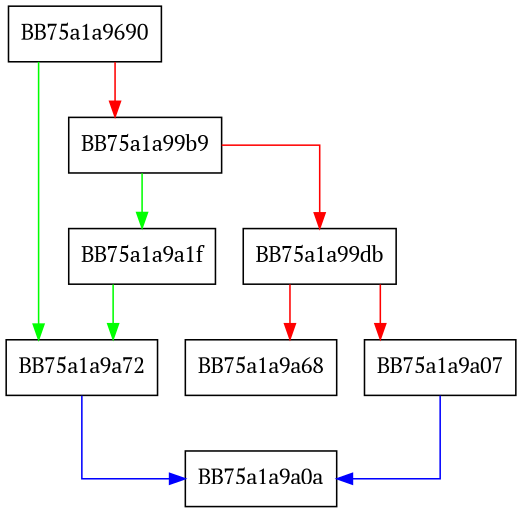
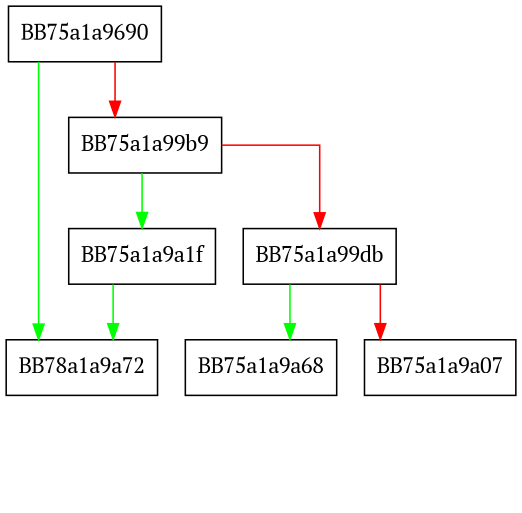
(290, 304) -> (290, 304)
(82, 368) -> (82, 368)
(261, 479) -> none
